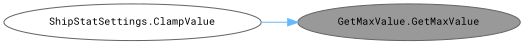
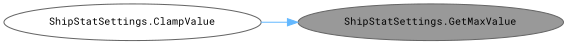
(409, 22) -> (431, 22)
